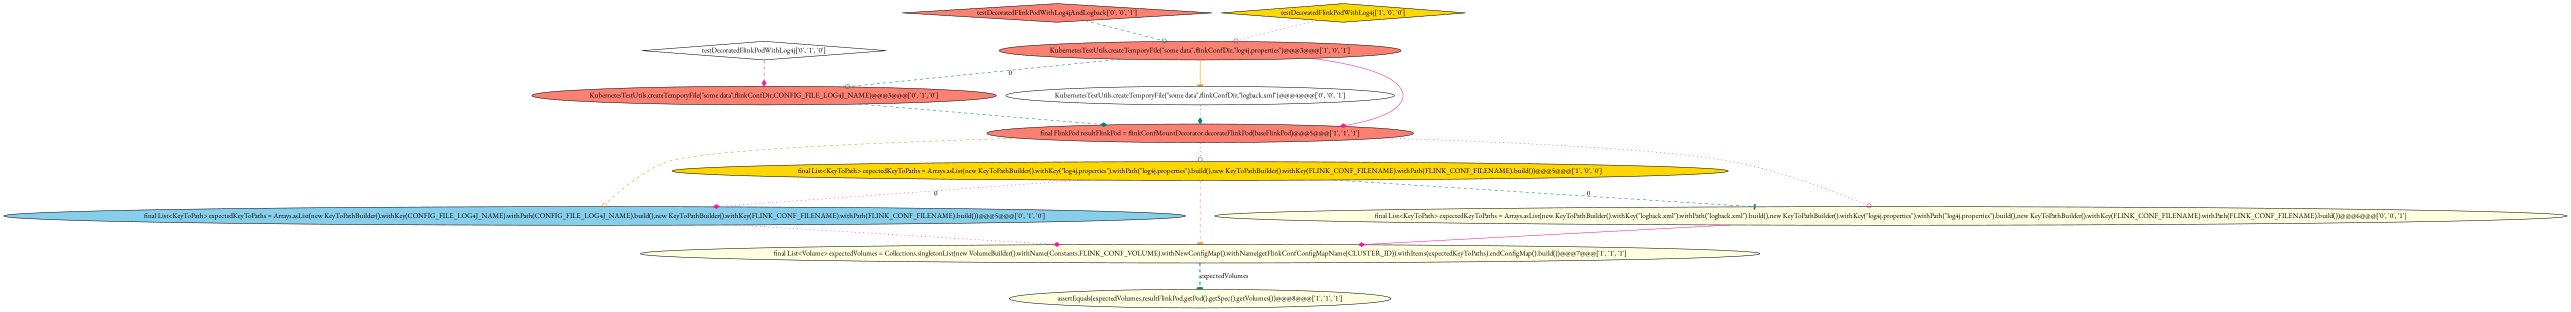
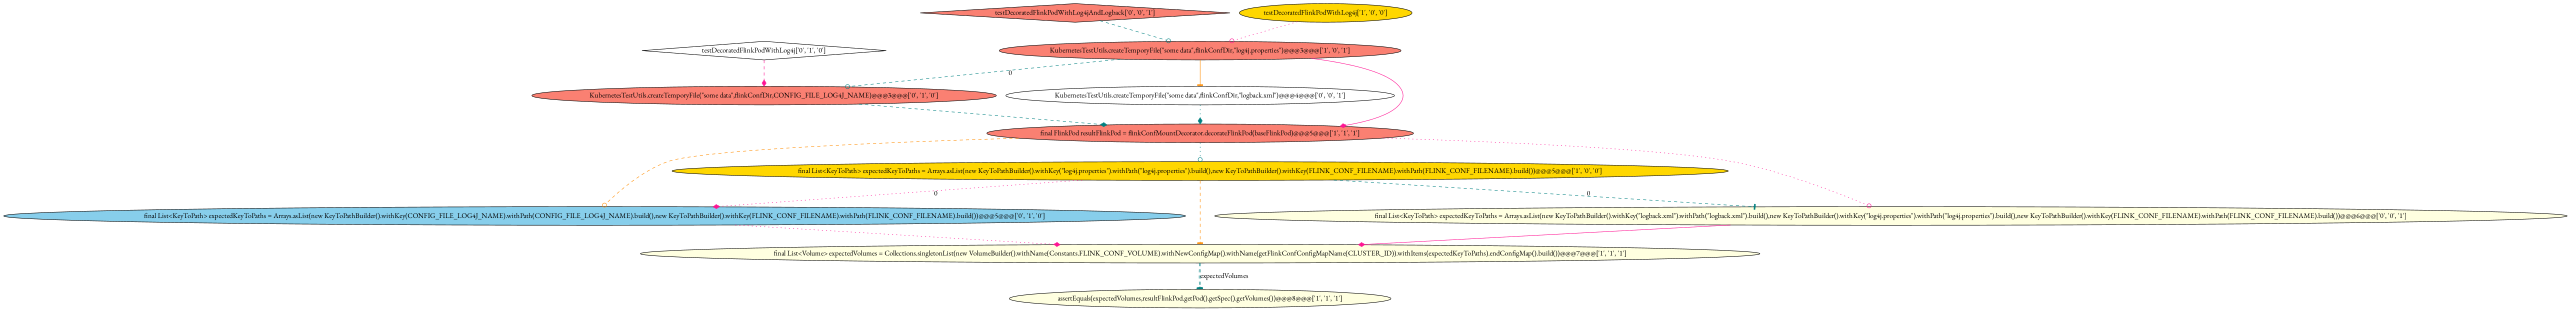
(1343, 13) -> (1326, 13)
